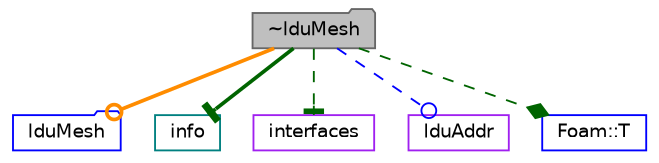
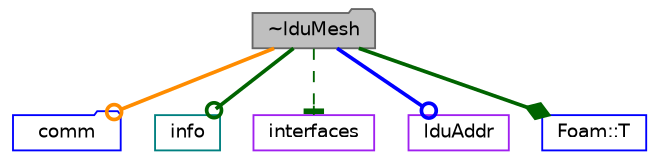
(380, 77) -> (380, 77)
(443, 78) -> (443, 78)
(255, 79) -> (255, 79)
(67, 133) -> (67, 133)
